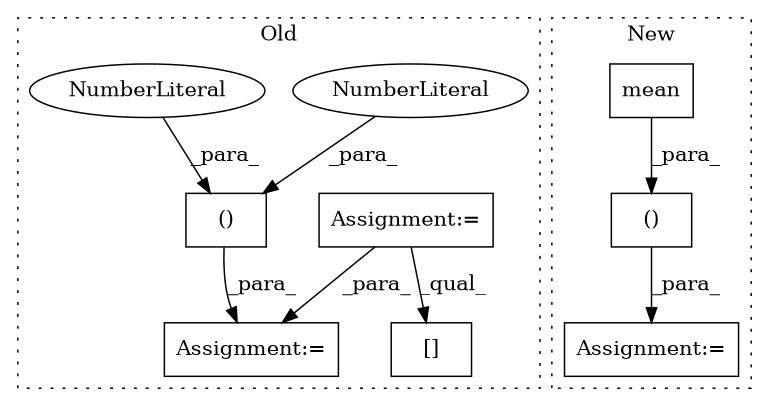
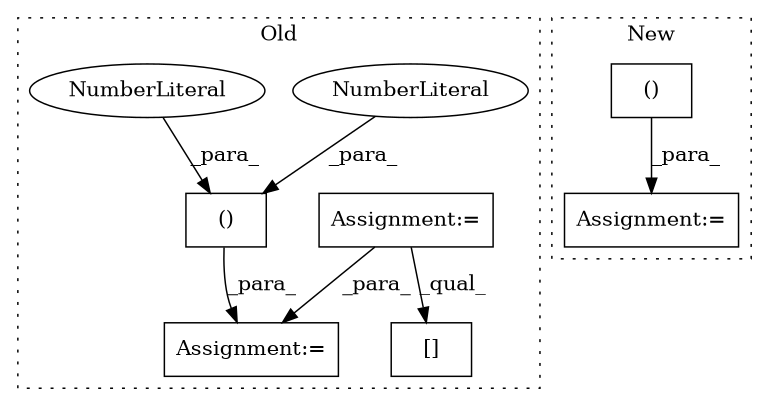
(652, 91) -> none
